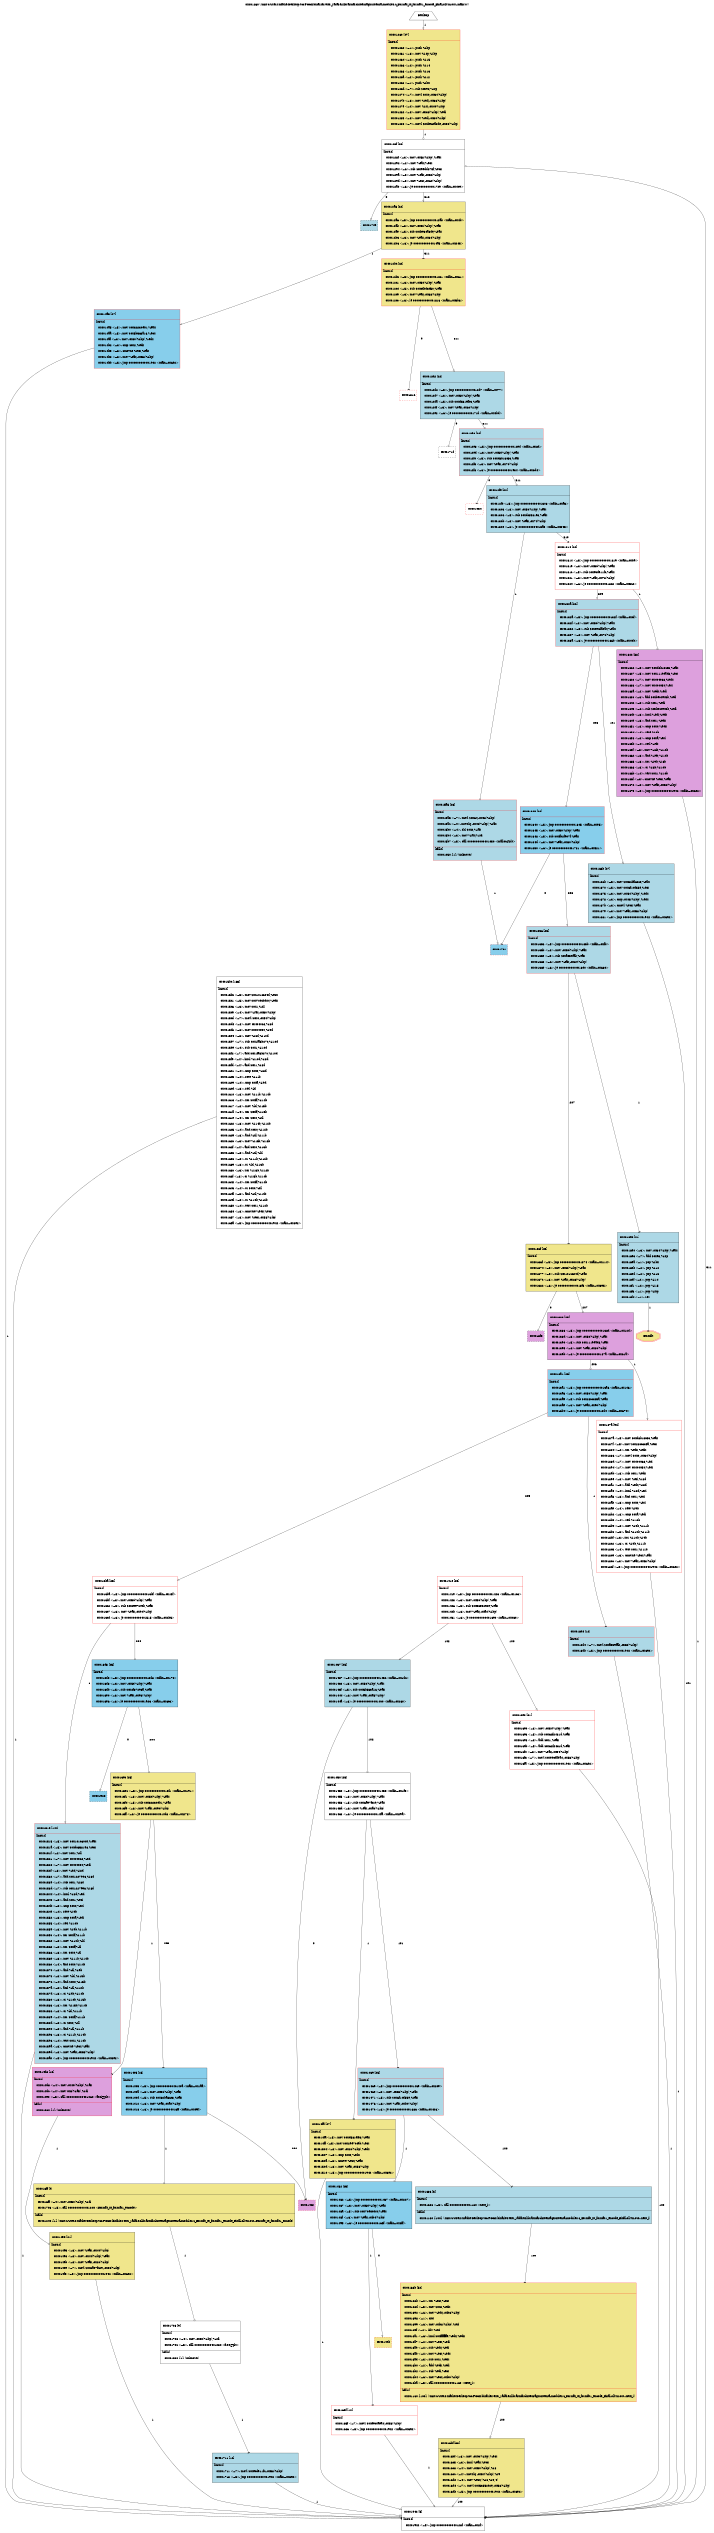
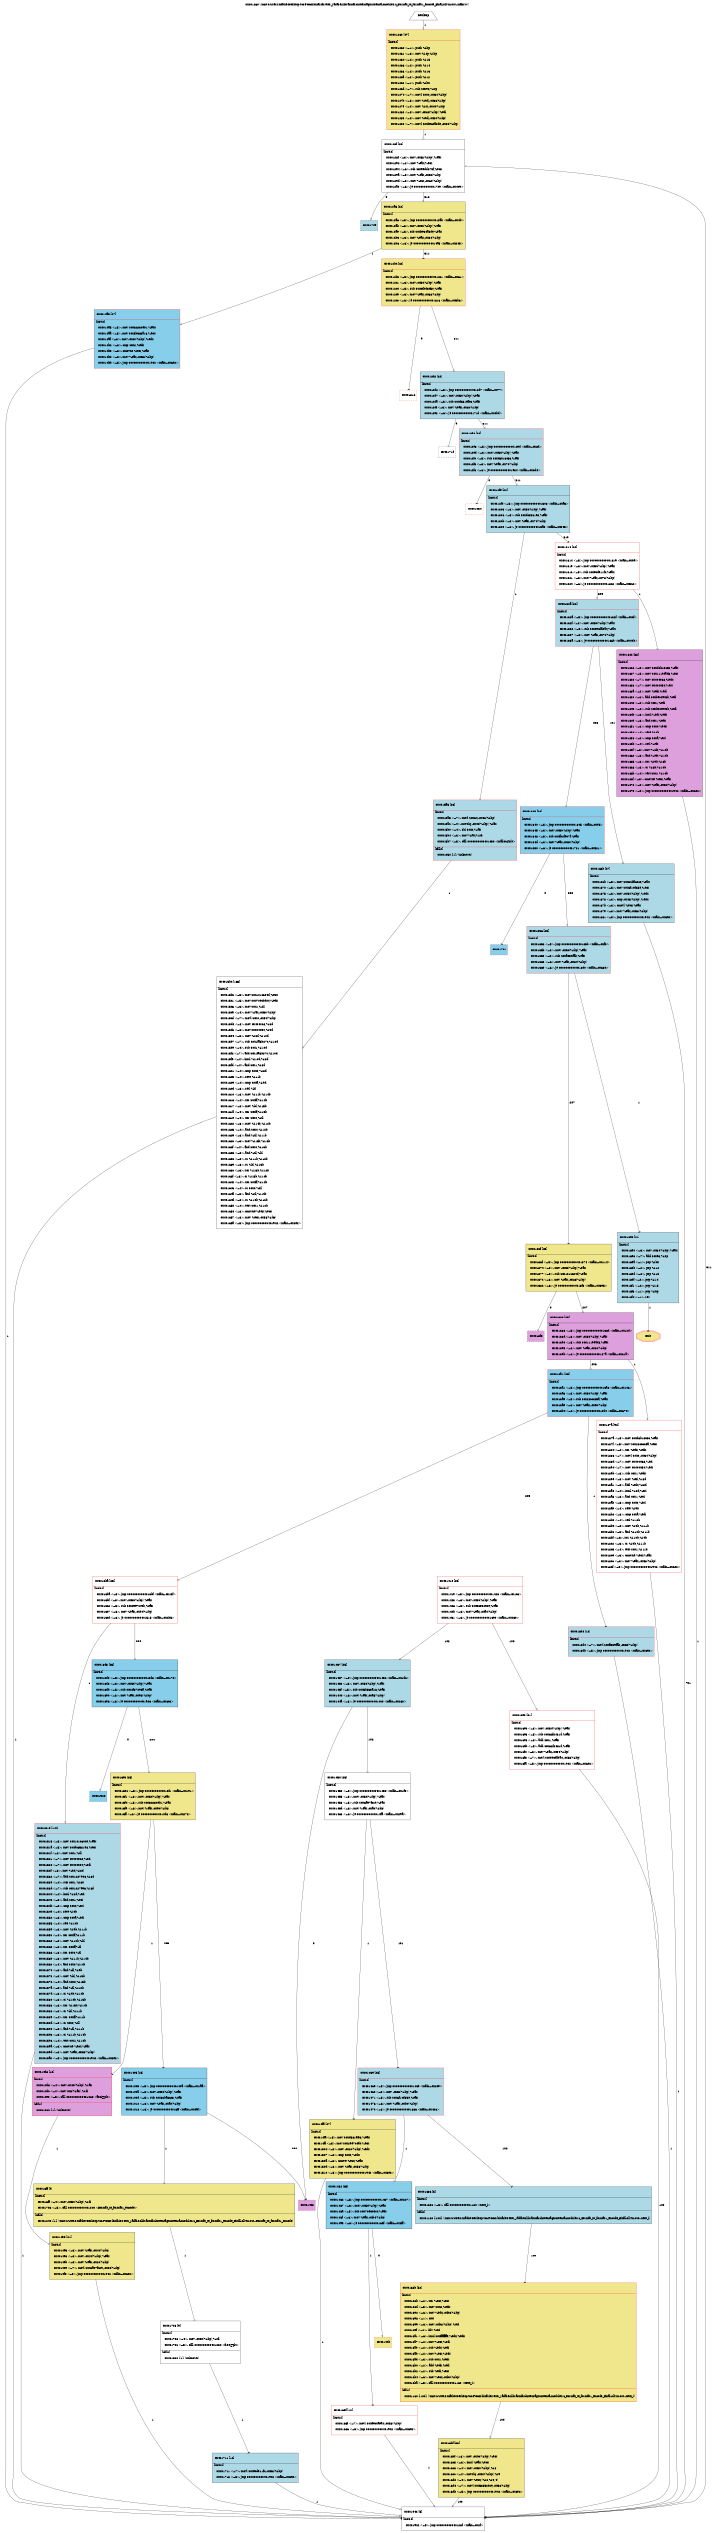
(489, 901) -> (377, 954)
(648, 1336) -> (648, 1336)
(688, 1683) -> (688, 1683)
